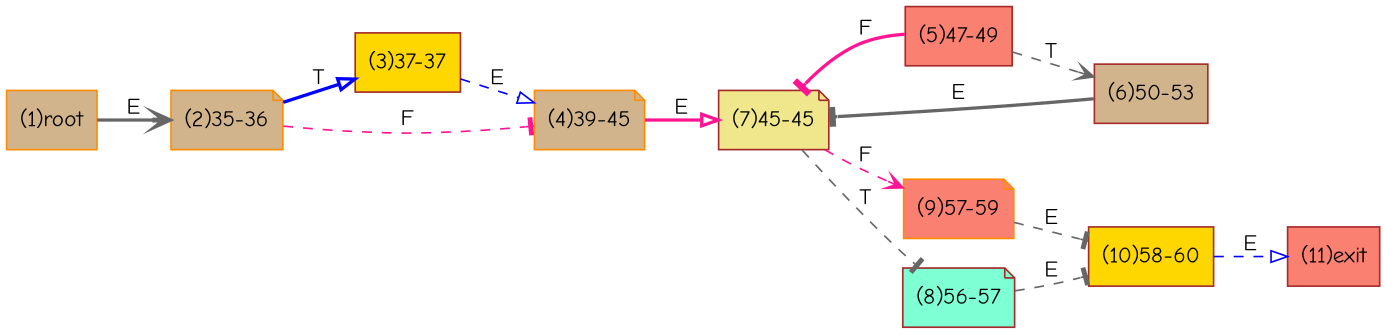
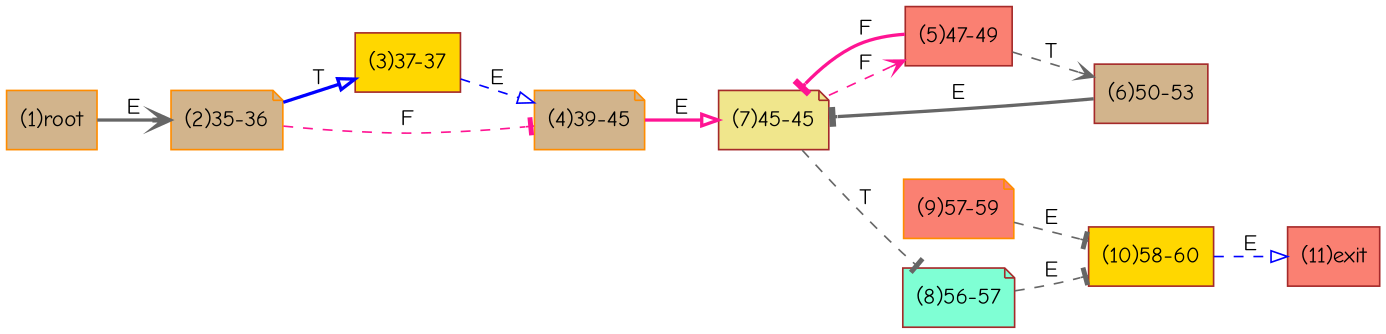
(856, 166) -> (860, 81)
